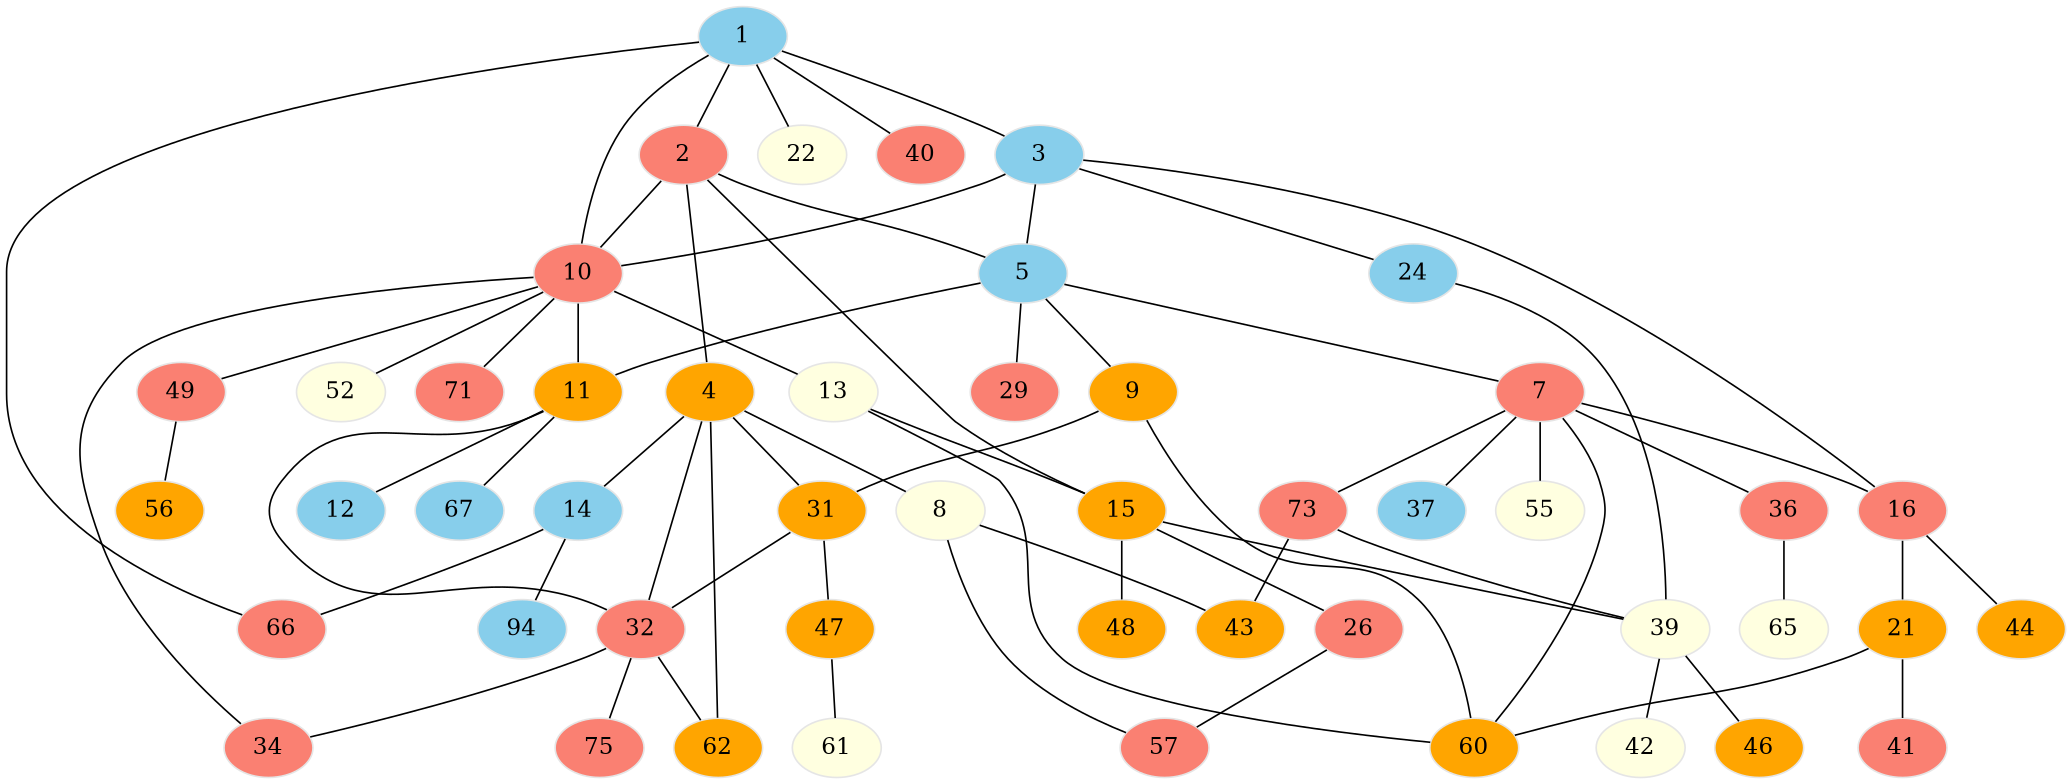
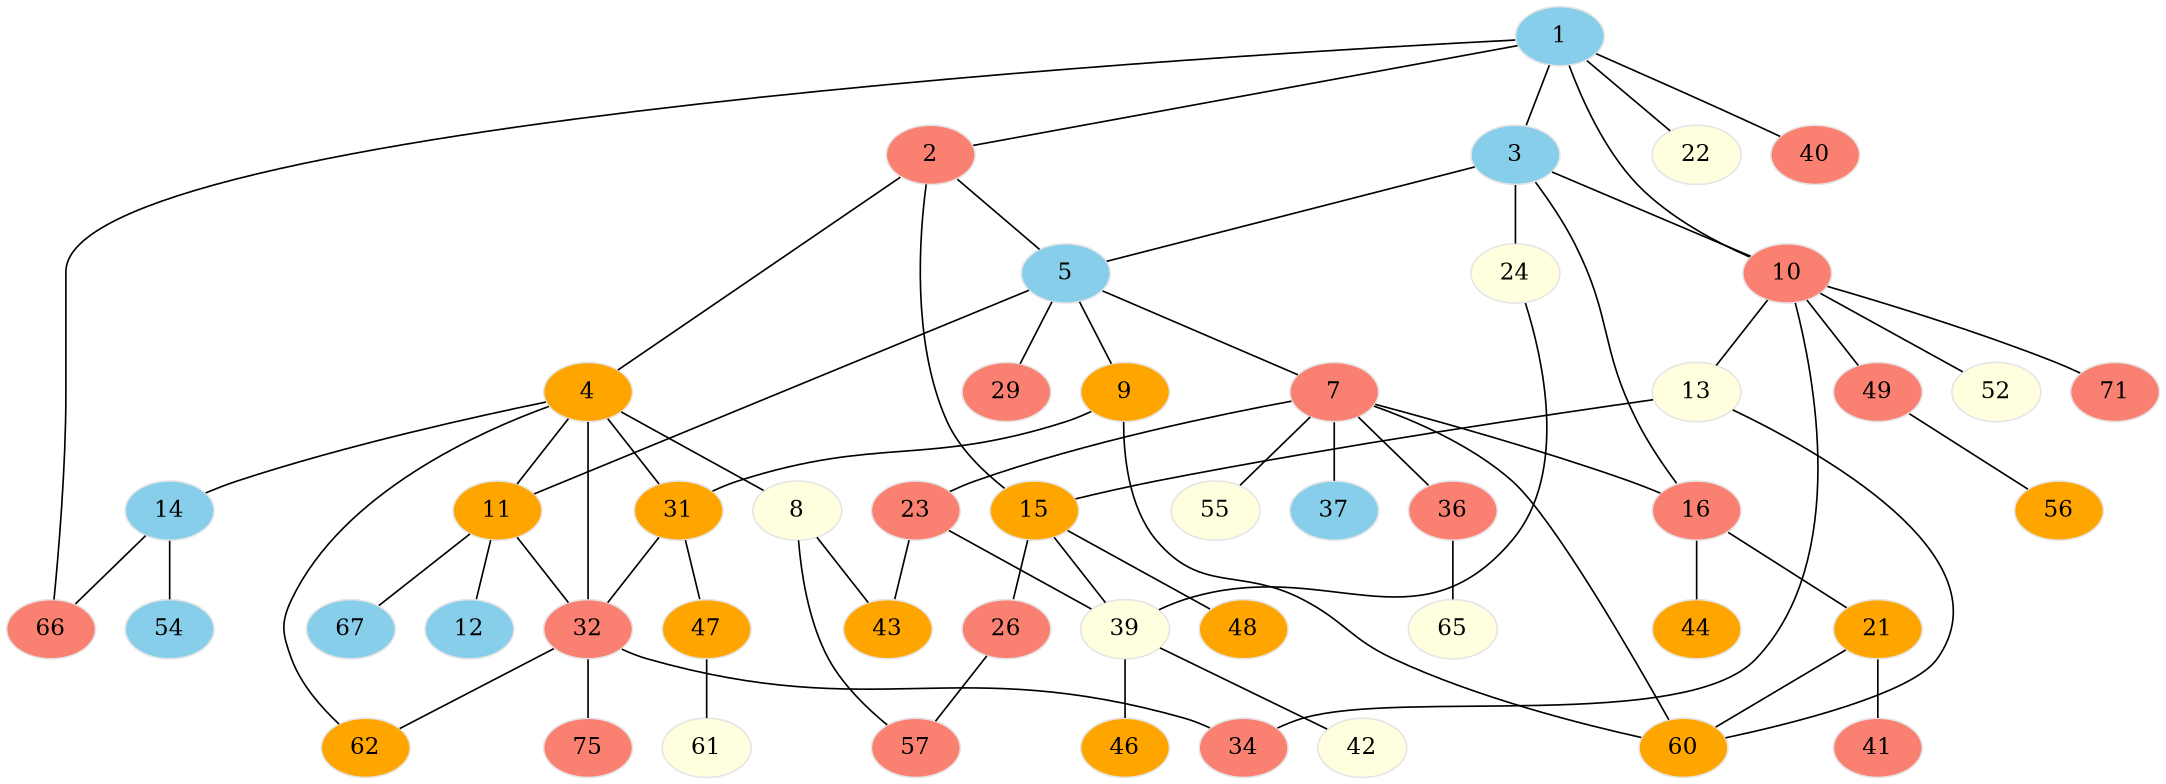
(631, 214) -> none
(1413, 273) -> (1515, 273)
(578, 333) -> (543, 451)
(1303, 511) -> (916, 511)
(522, 629) -> (170, 629)
